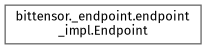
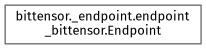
(103, 24) -> (103, 24)
